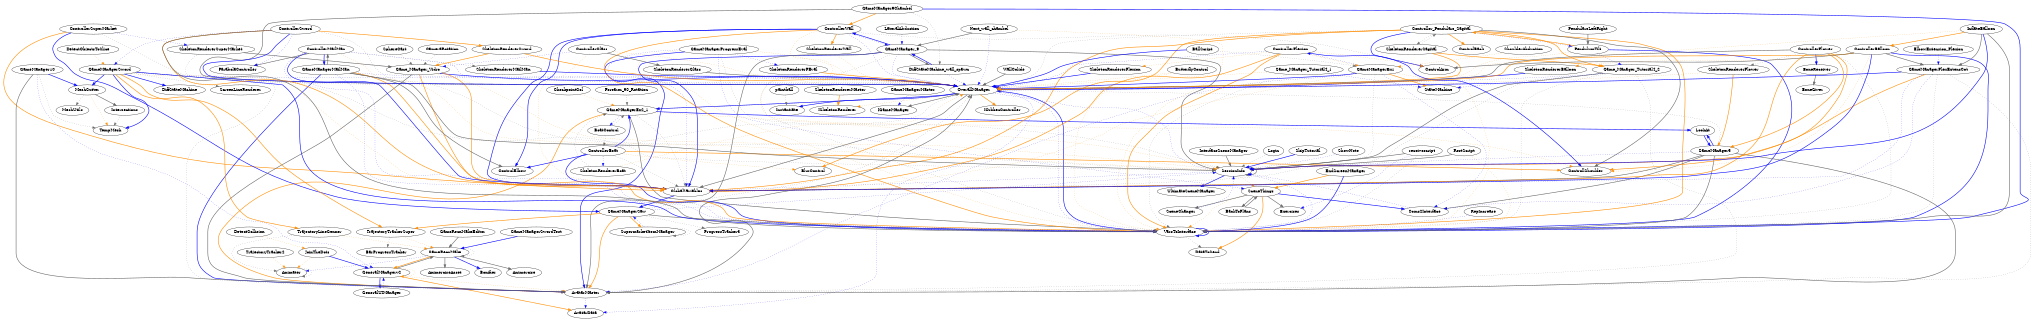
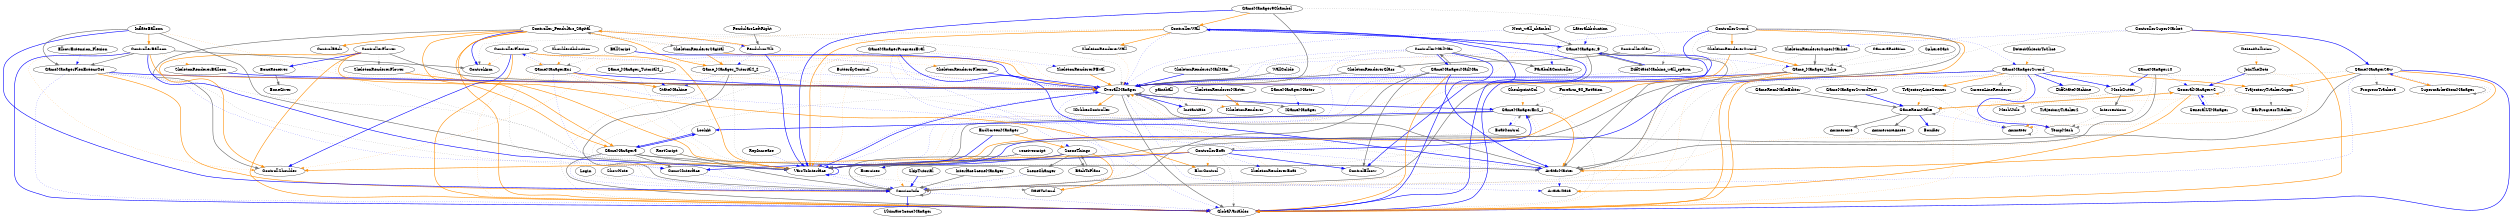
(1246, 180) -> (971, 157)
(658, 201) -> (1991, 205)
(413, 263) -> (2057, 101)
